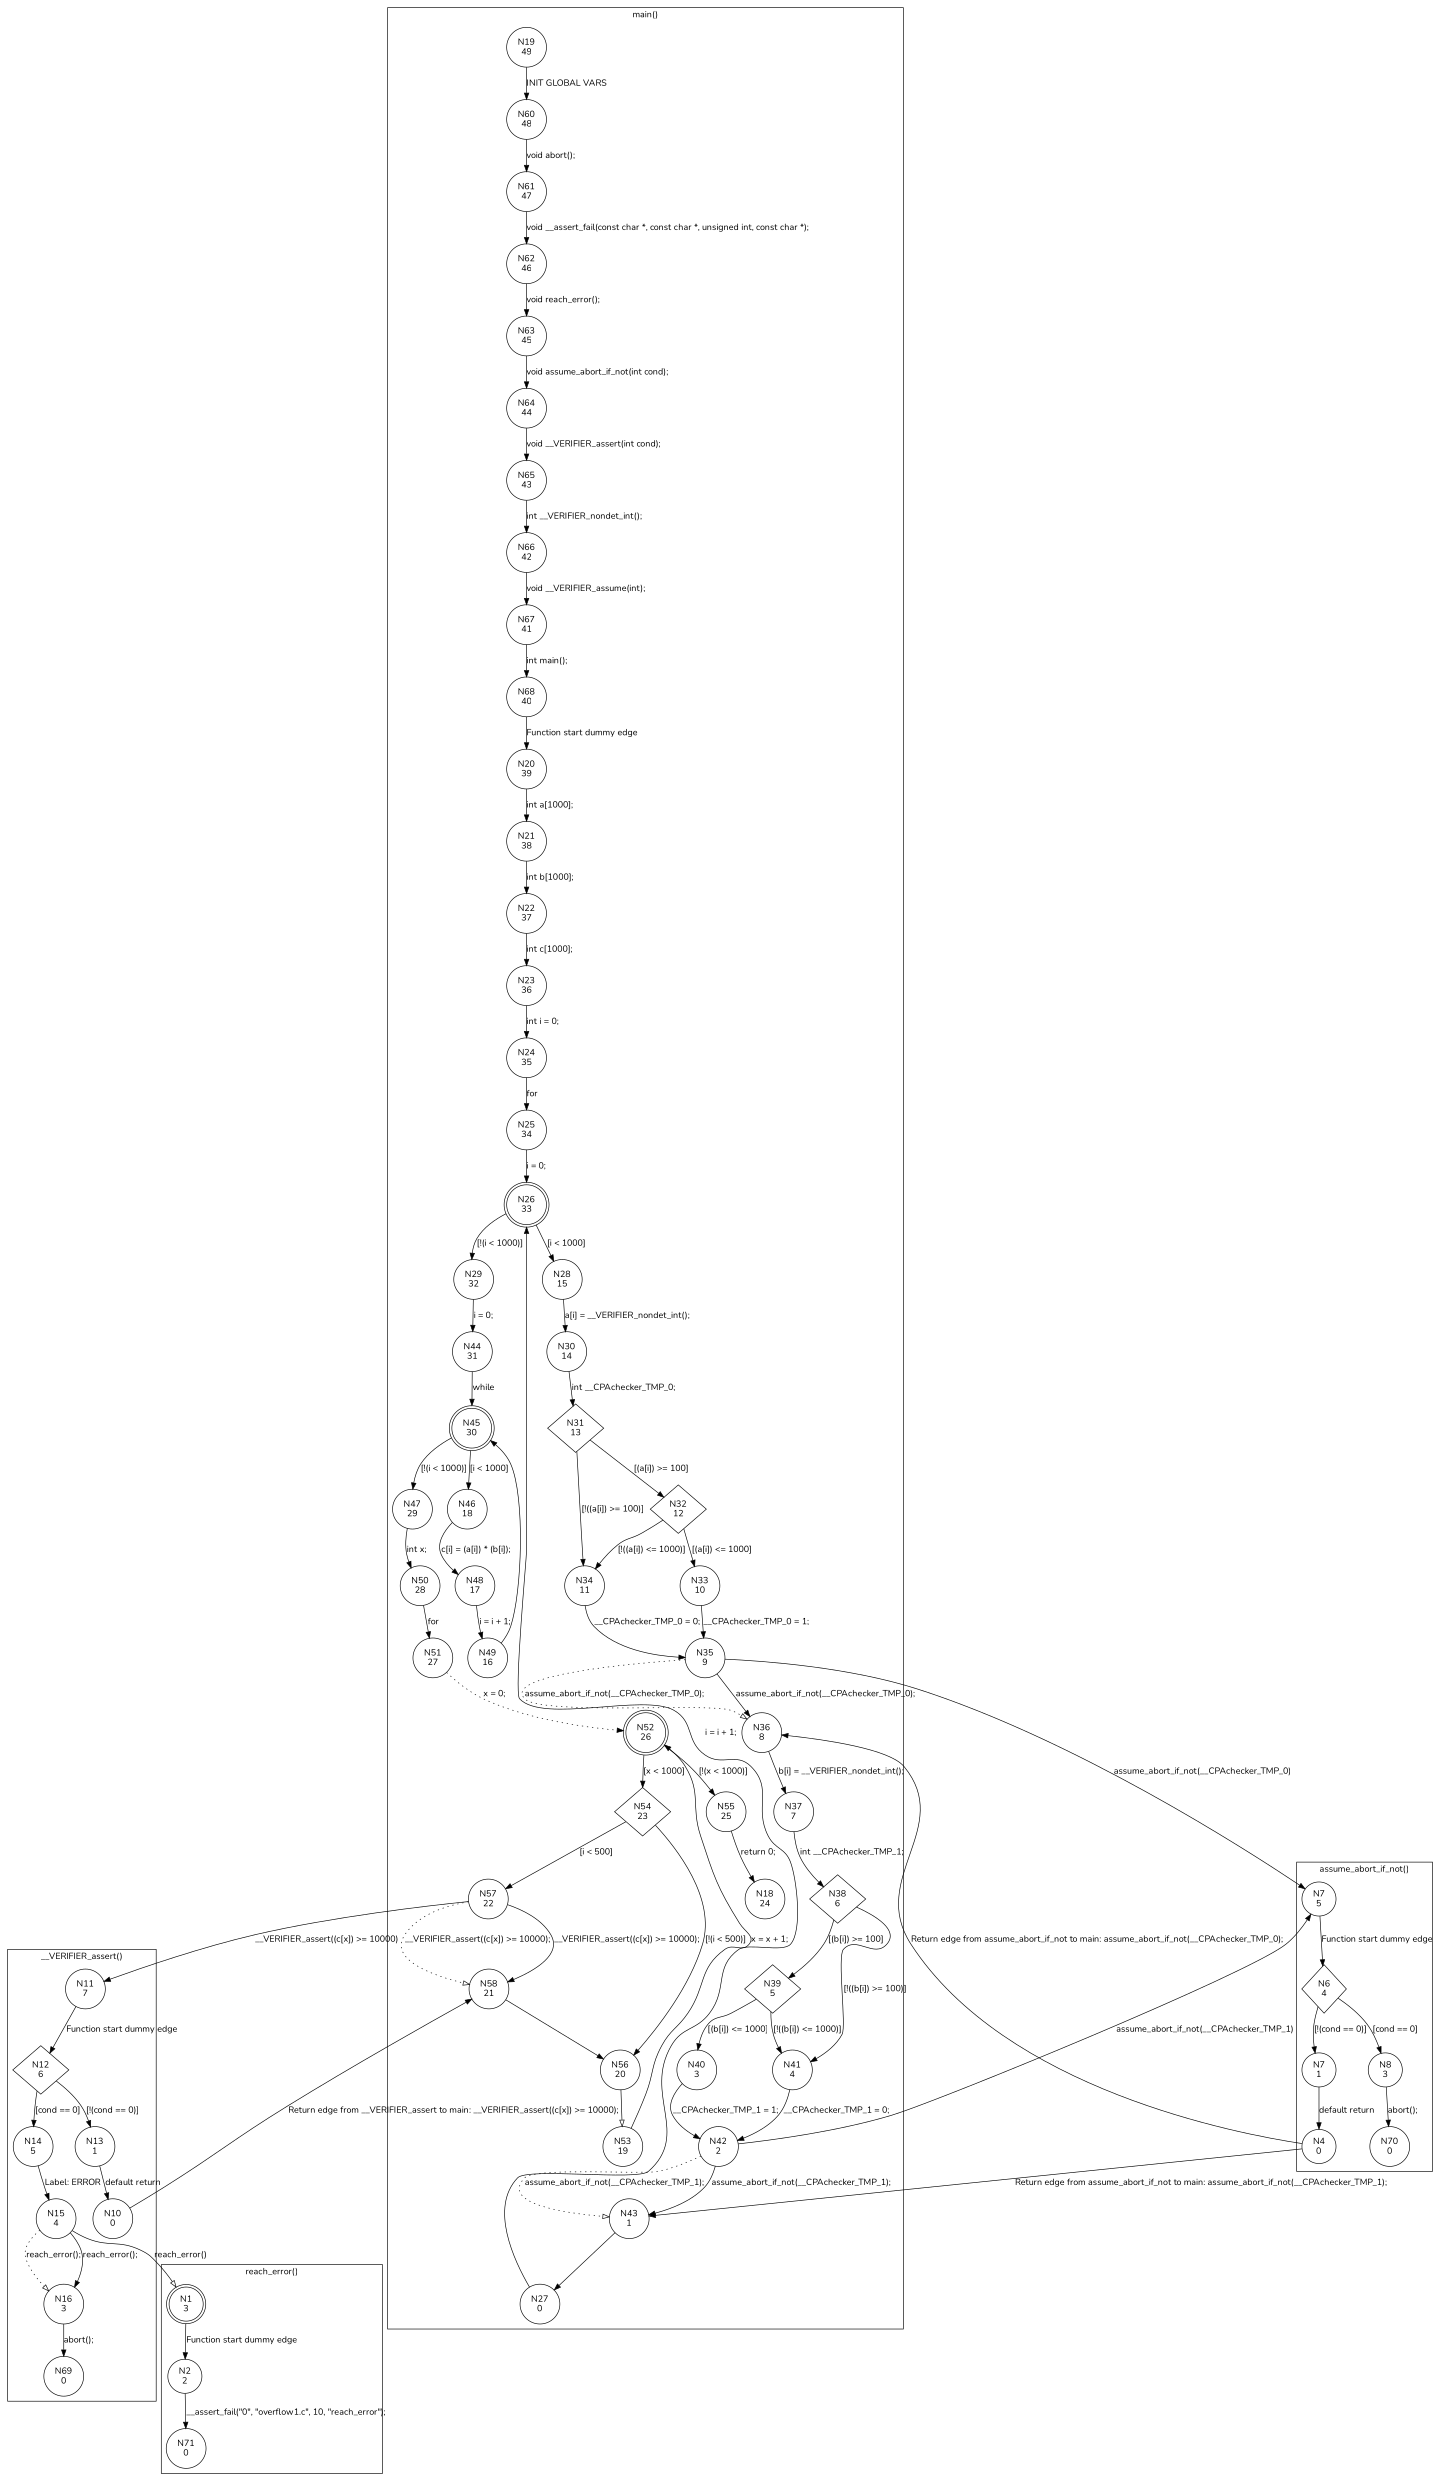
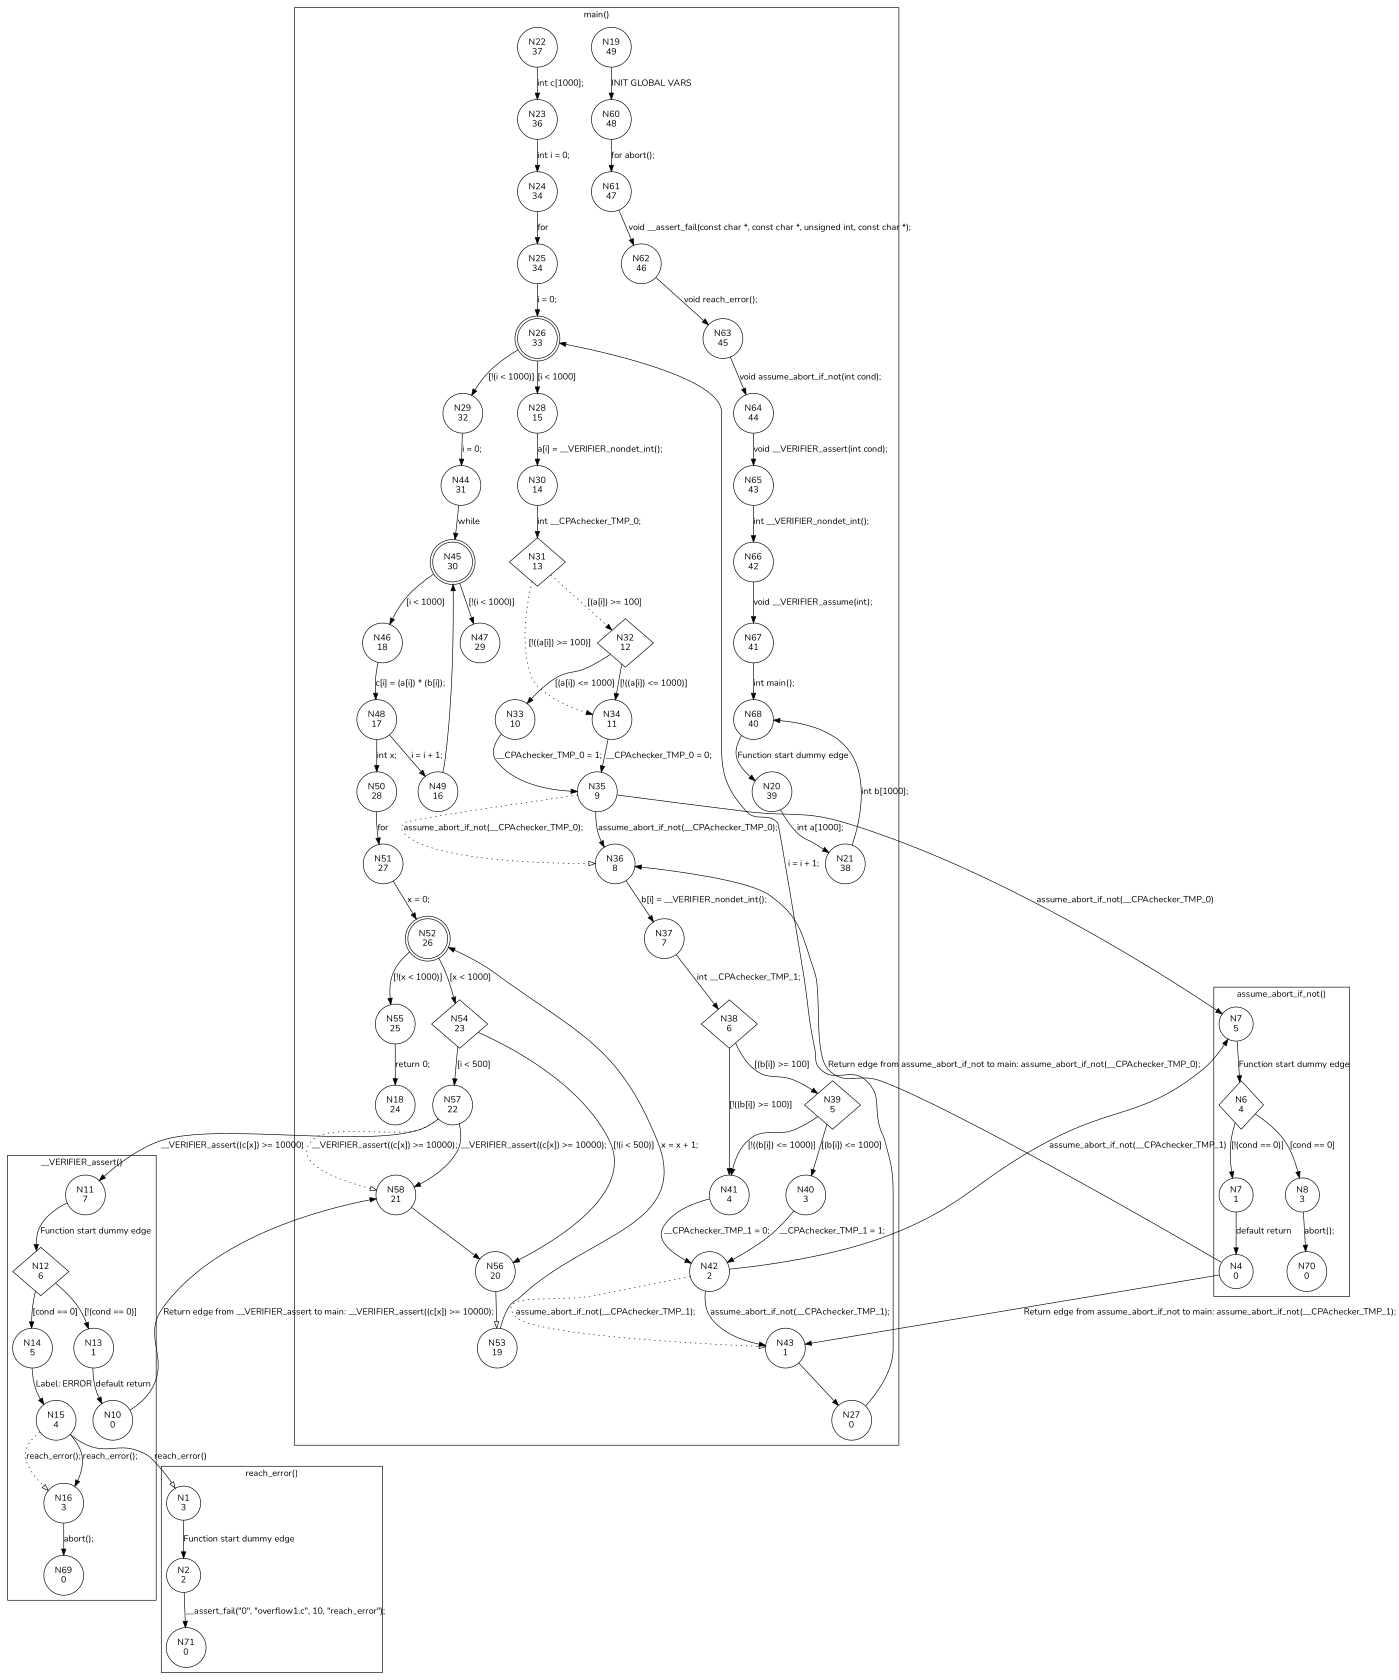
(551, 155) -> (633, 156)
(527, 874) -> (854, 760)
(527, 1058) -> (537, 192)
(624, 1467) -> (579, 600)
(580, 1505) -> (528, 663)
(406, 1545) -> (377, 752)
(527, 1714) -> (403, 897)
(186, 2304) -> (184, 1503)
